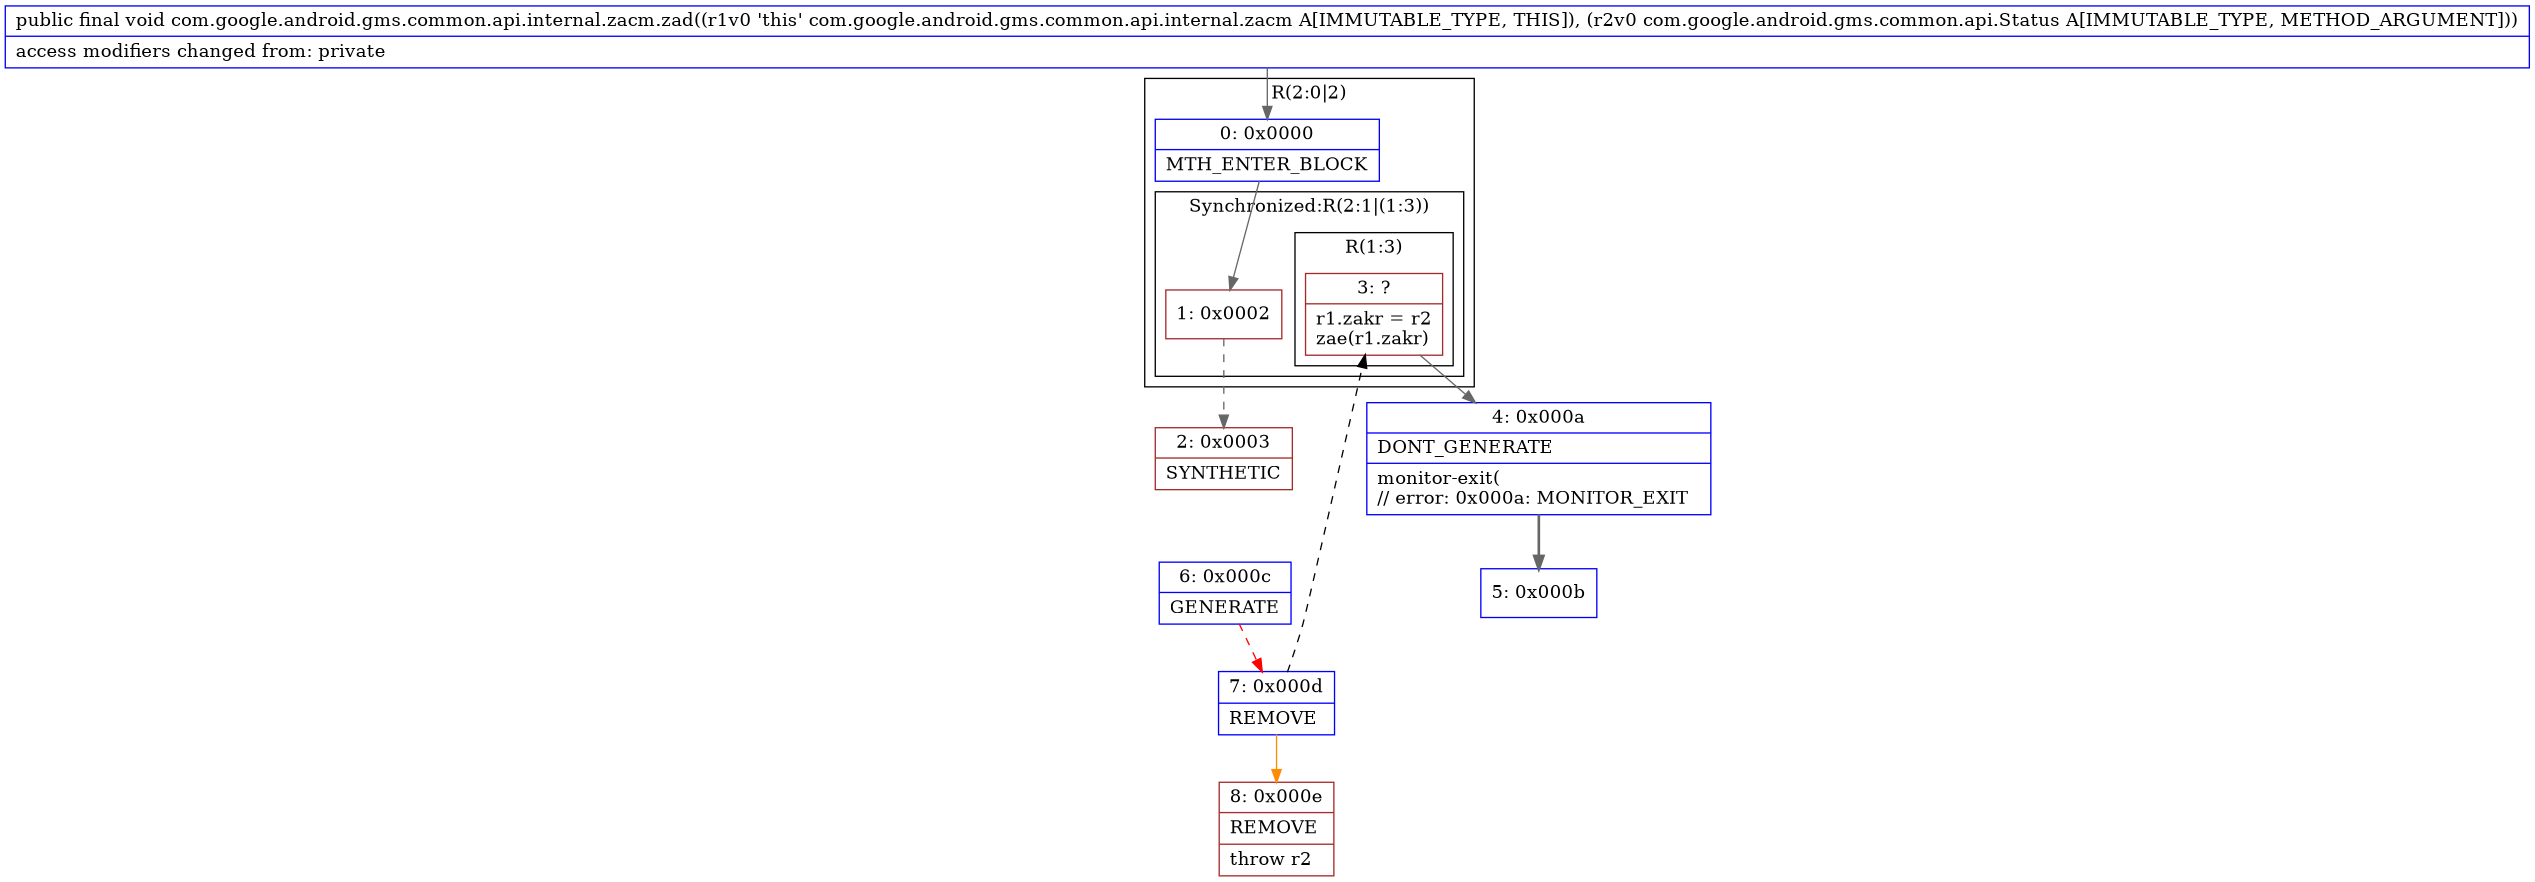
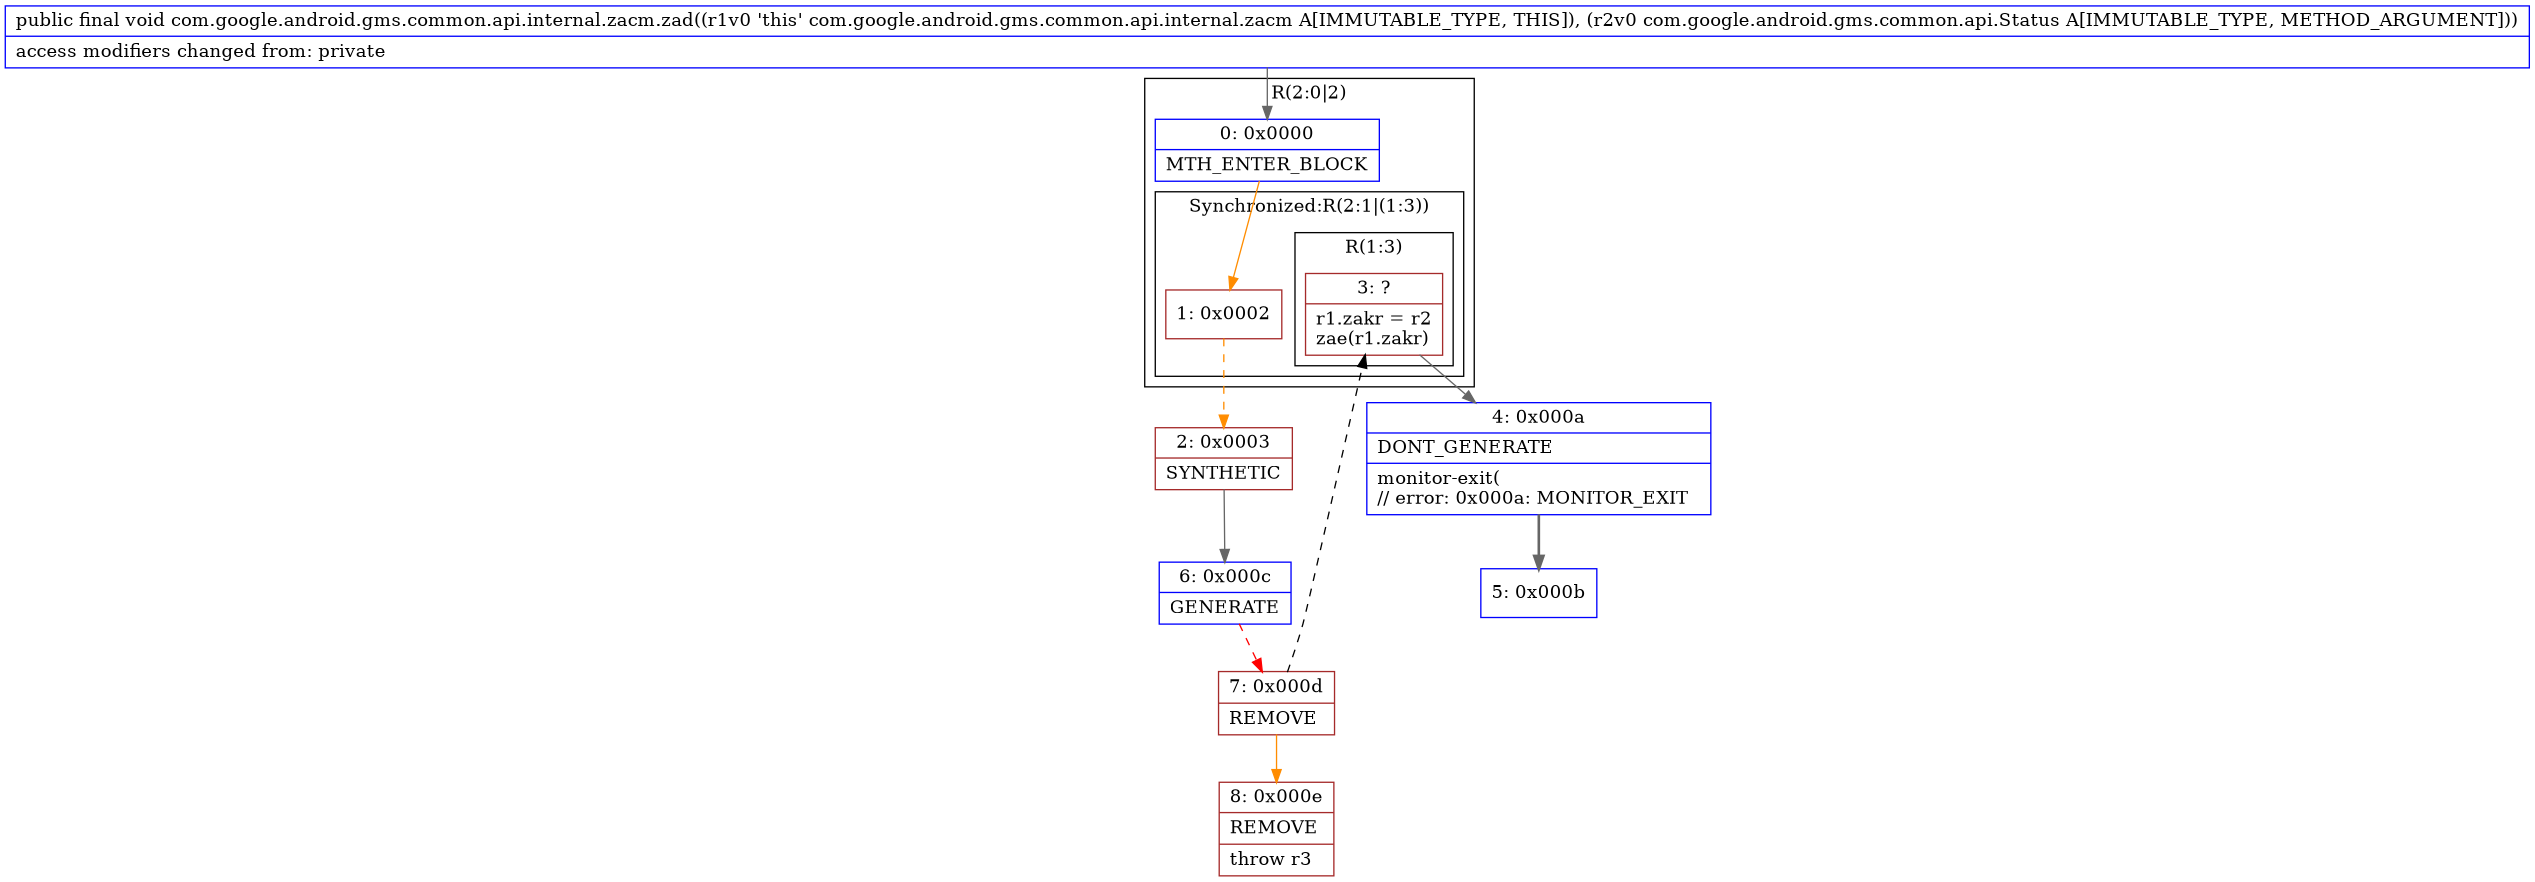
(1246, 229) -> (1246, 229)
(1224, 367) -> (1224, 367)
none -> (1224, 519)
(1277, 703) -> (1277, 703)
(1271, 859) -> (1271, 859)
